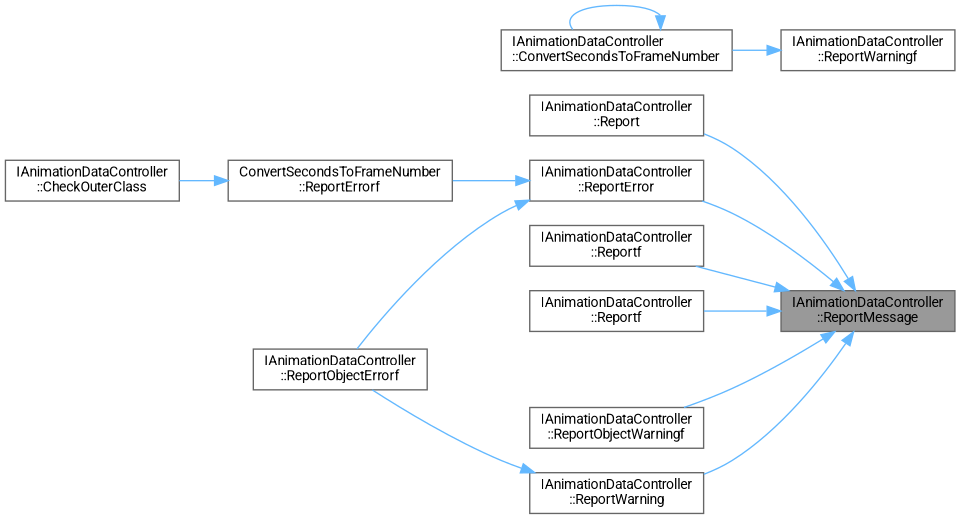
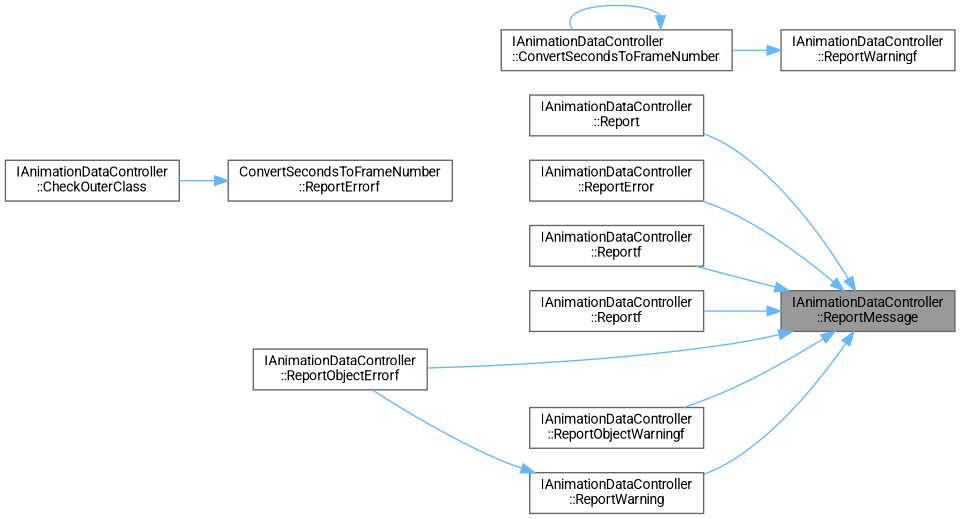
(484, 181) -> none
(429, 269) -> (604, 358)
